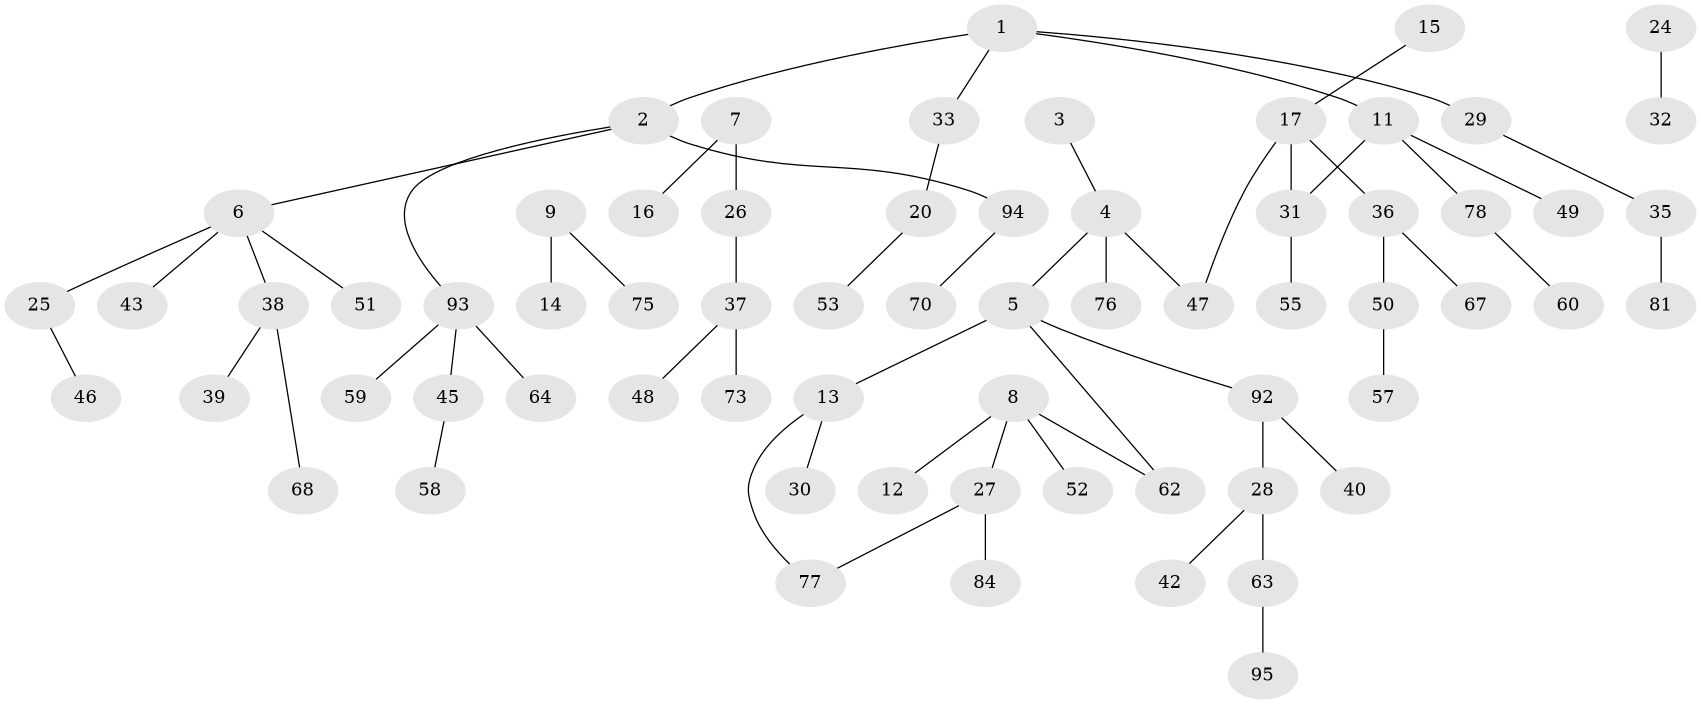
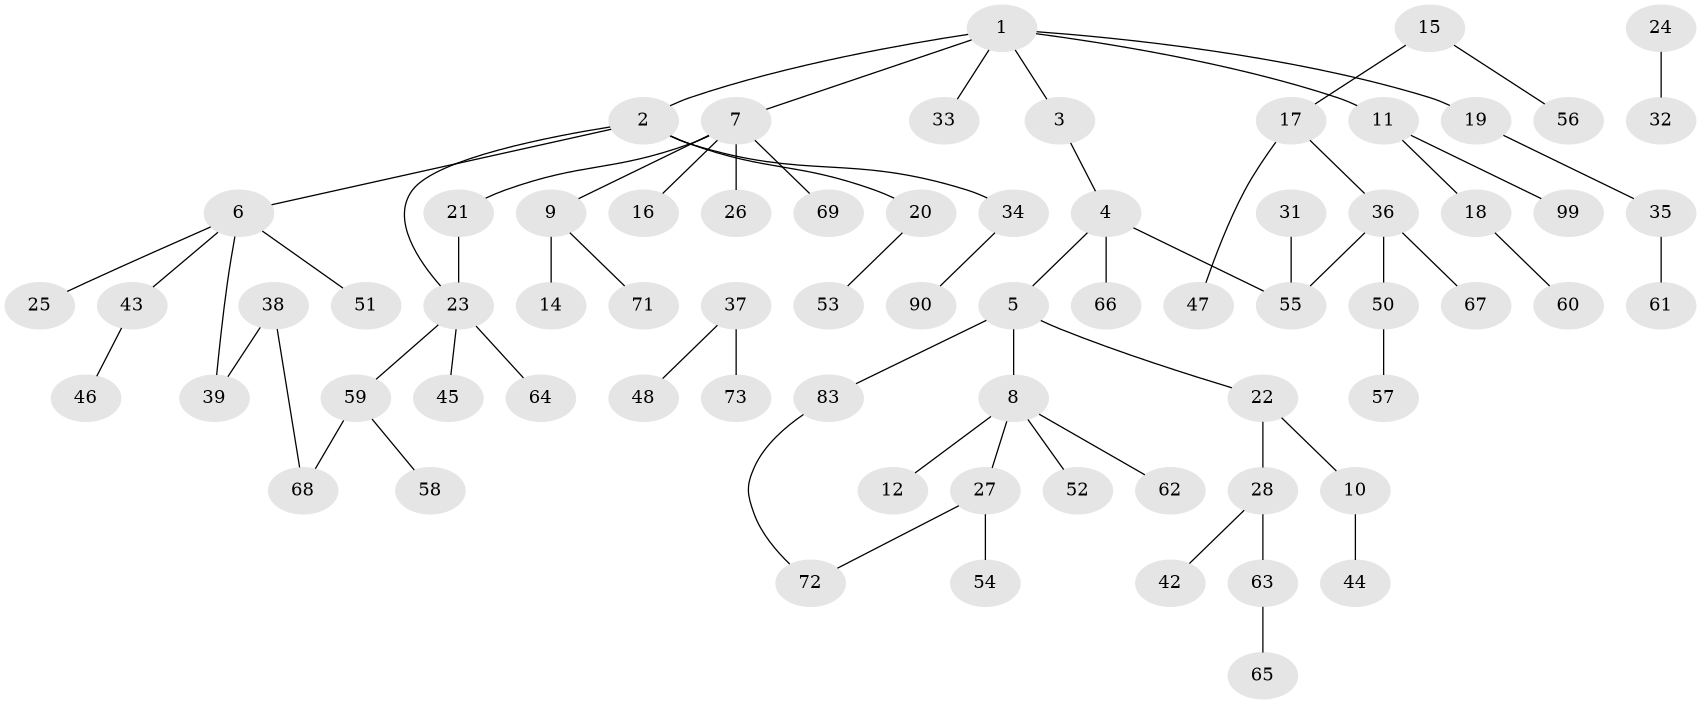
none -> (869, 75)
none -> (1031, 75)
(1476, 121) -> (1476, 121)
none -> (1569, 121)
(1343, 162) -> none
none -> (644, 167)
(933, 167) -> (822, 175)
(1291, 167) -> none
none -> (459, 213)
none -> (829, 213)
(1014, 213) -> (1014, 213)
(1476, 213) -> (1476, 213)
(1569, 213) -> (1569, 213)
(256, 259) -> (224, 306)
(1152, 259) -> (1199, 259)
none -> (1338, 259)
(736, 260) -> none
(459, 306) -> (459, 306)
(644, 306) -> (644, 306)
(921, 306) -> (921, 306)
(1106, 306) -> (1106, 306)
(1661, 306) -> (1661, 306)
(63, 352) -> (109, 352)
(829, 398) -> (829, 398)
(1092, 398) -> (1014, 352)
(1263, 398) -> (1263, 398)
(439, 444) -> (393, 445)
none -> (329, 445)
(800, 491) -> none
(1355, 491) -> (1355, 491)
(811, 583) -> (811, 583)
(985, 583) -> (985, 583)
none -> (1355, 583)
(1263, 676) -> (1263, 676)
